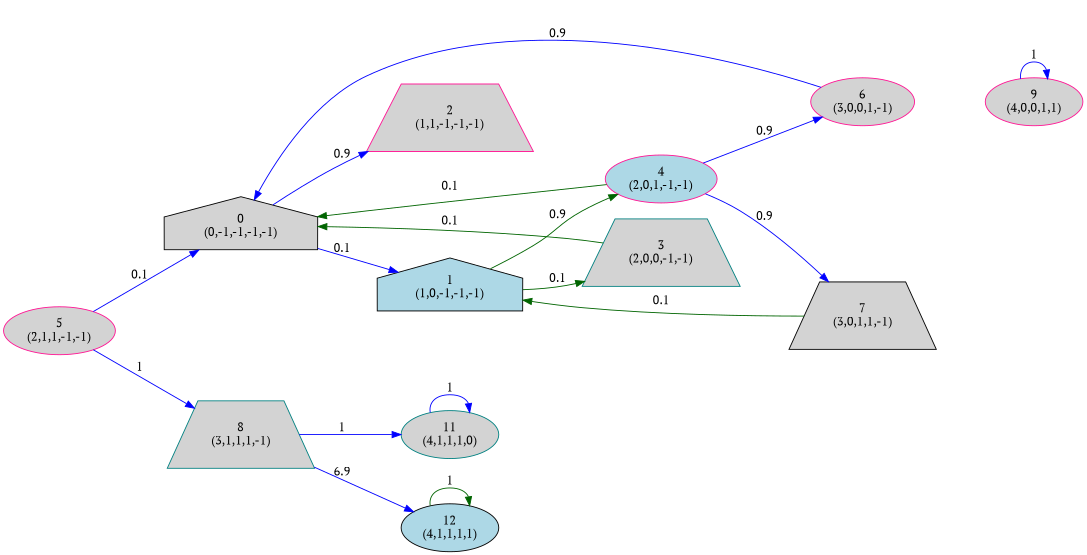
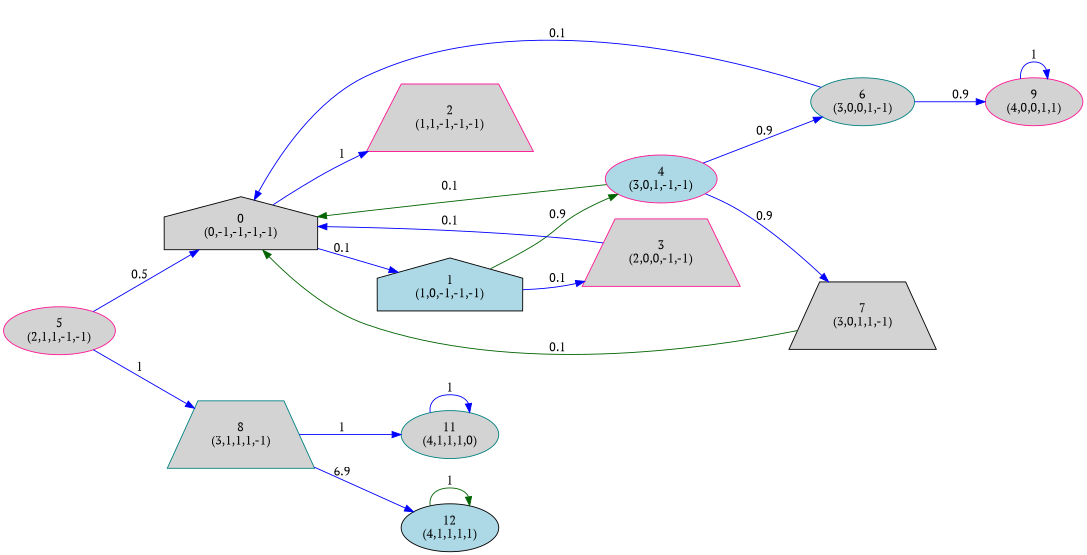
(558, 34) -> (558, 34)
(863, 102) -> (863, 102)
none -> (945, 102)
(342, 155) -> (342, 155)
(661, 179) -> (661, 179)
(465, 231) -> (465, 231)
(661, 253) -> (661, 253)
(140, 275) -> (140, 275)
(550, 288) -> (550, 288)
(668, 313) -> (521, 353)
